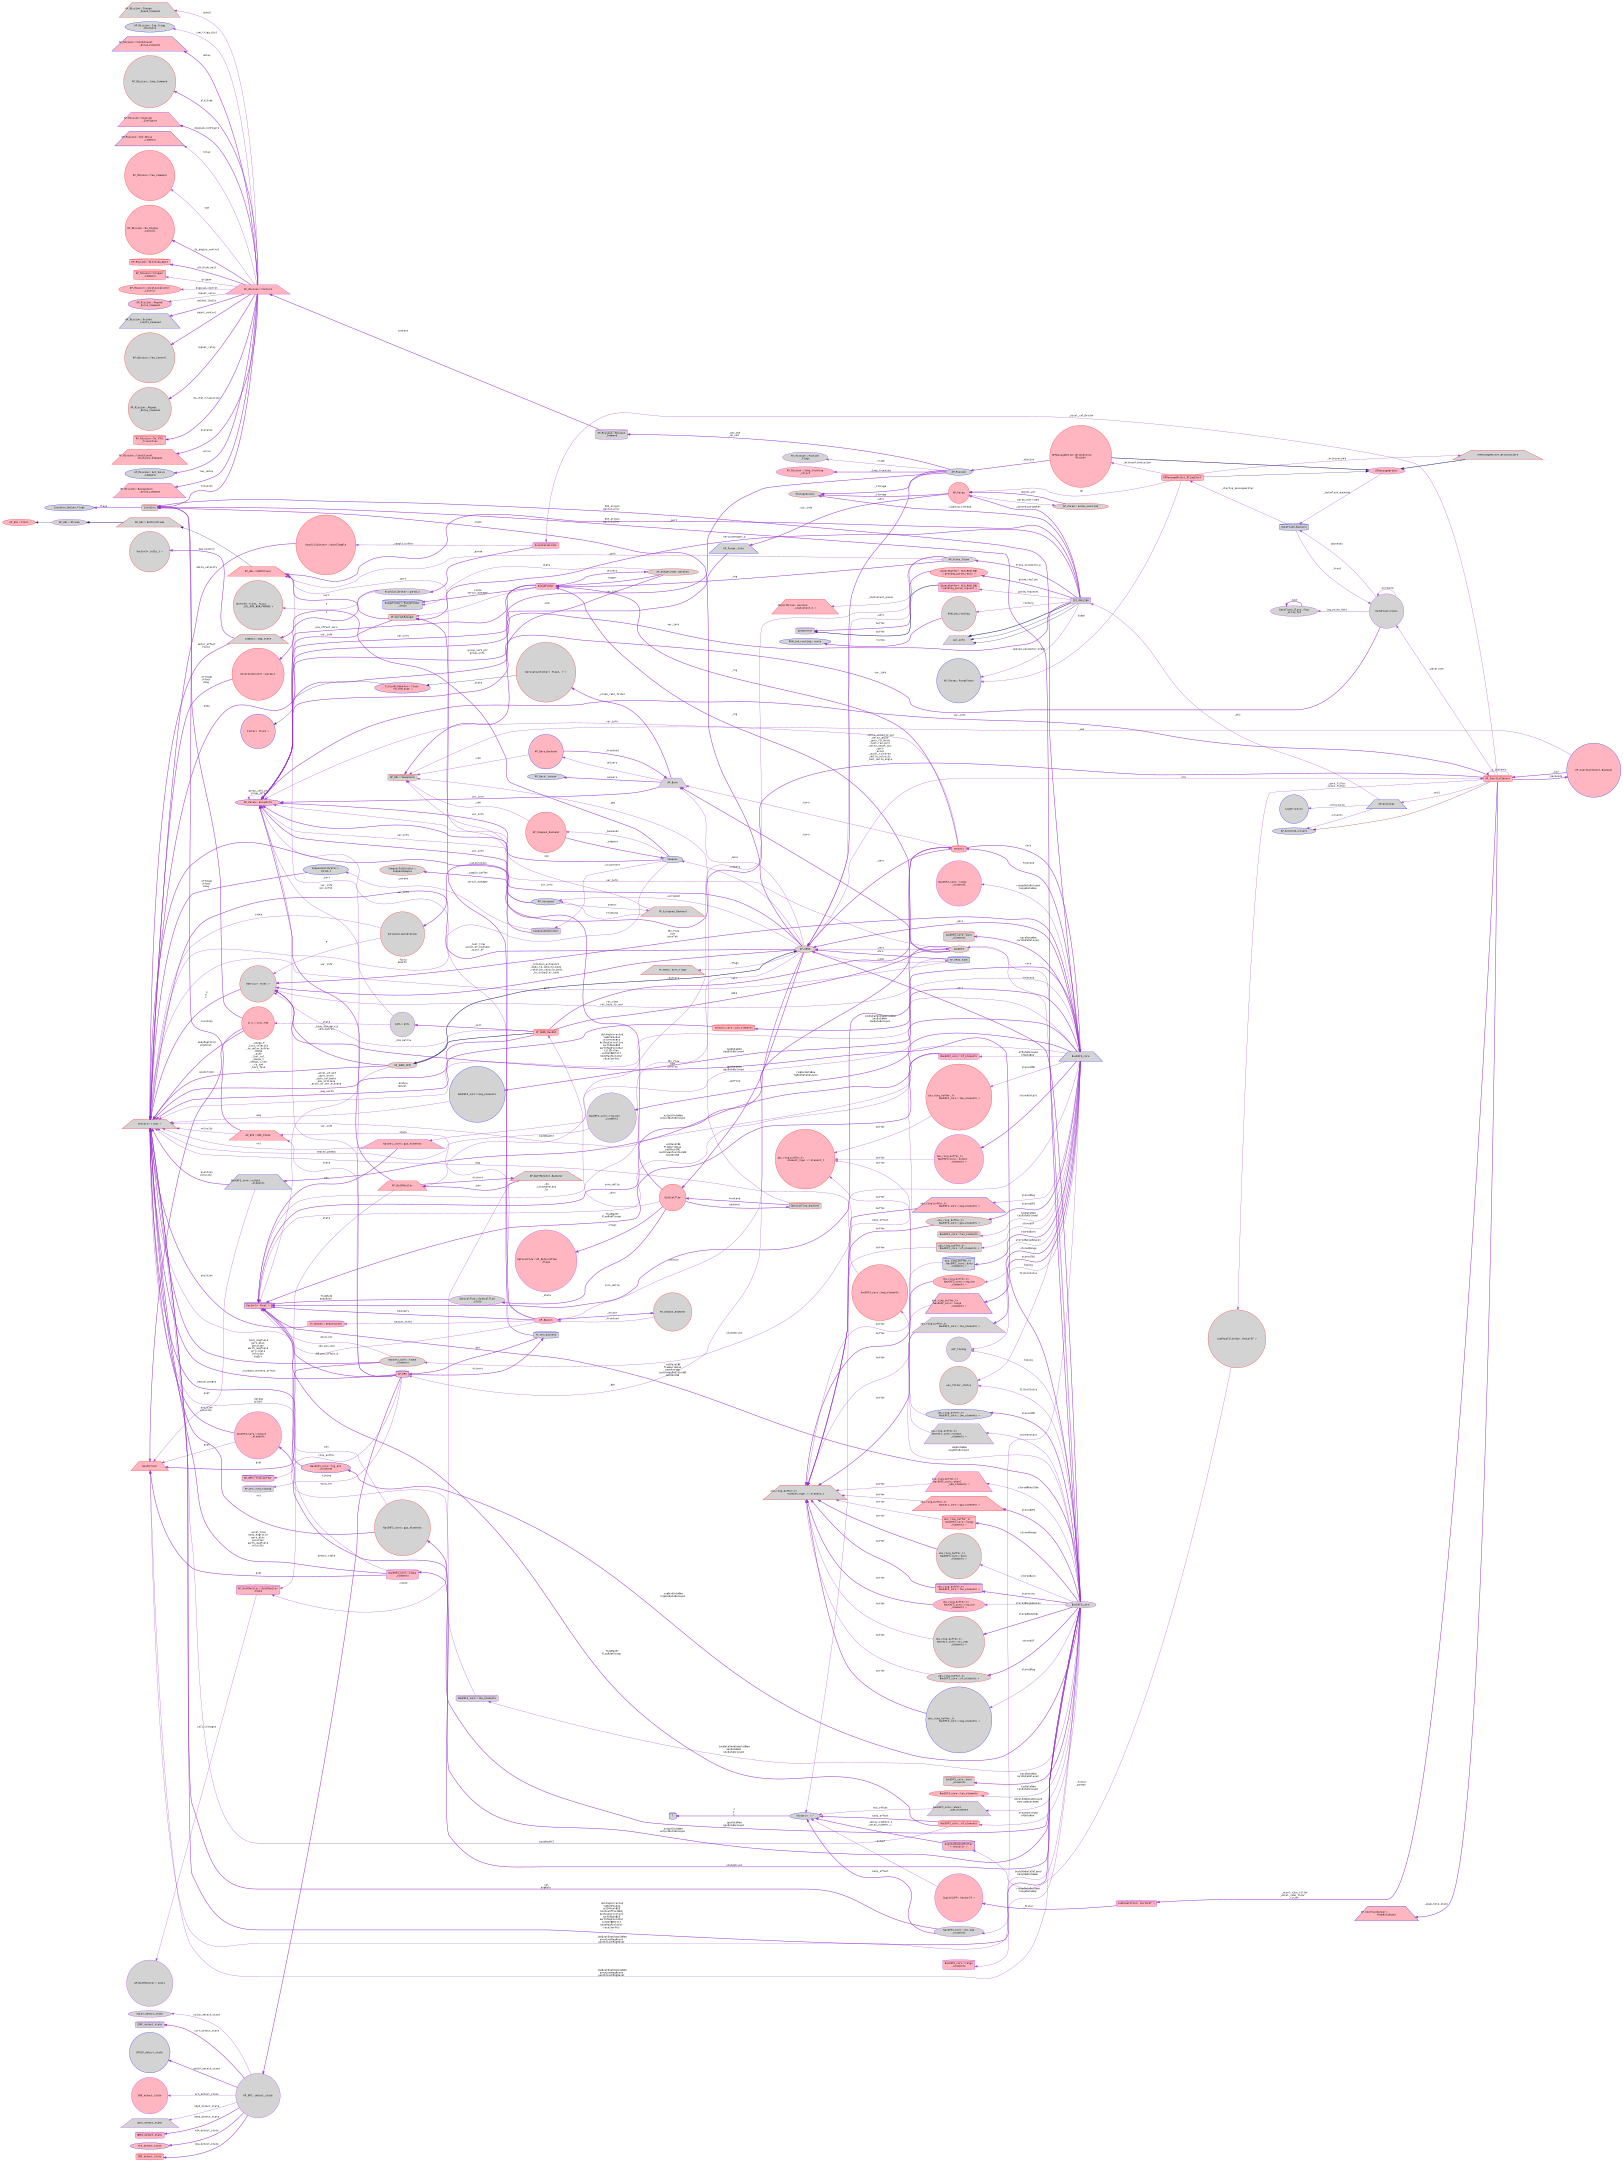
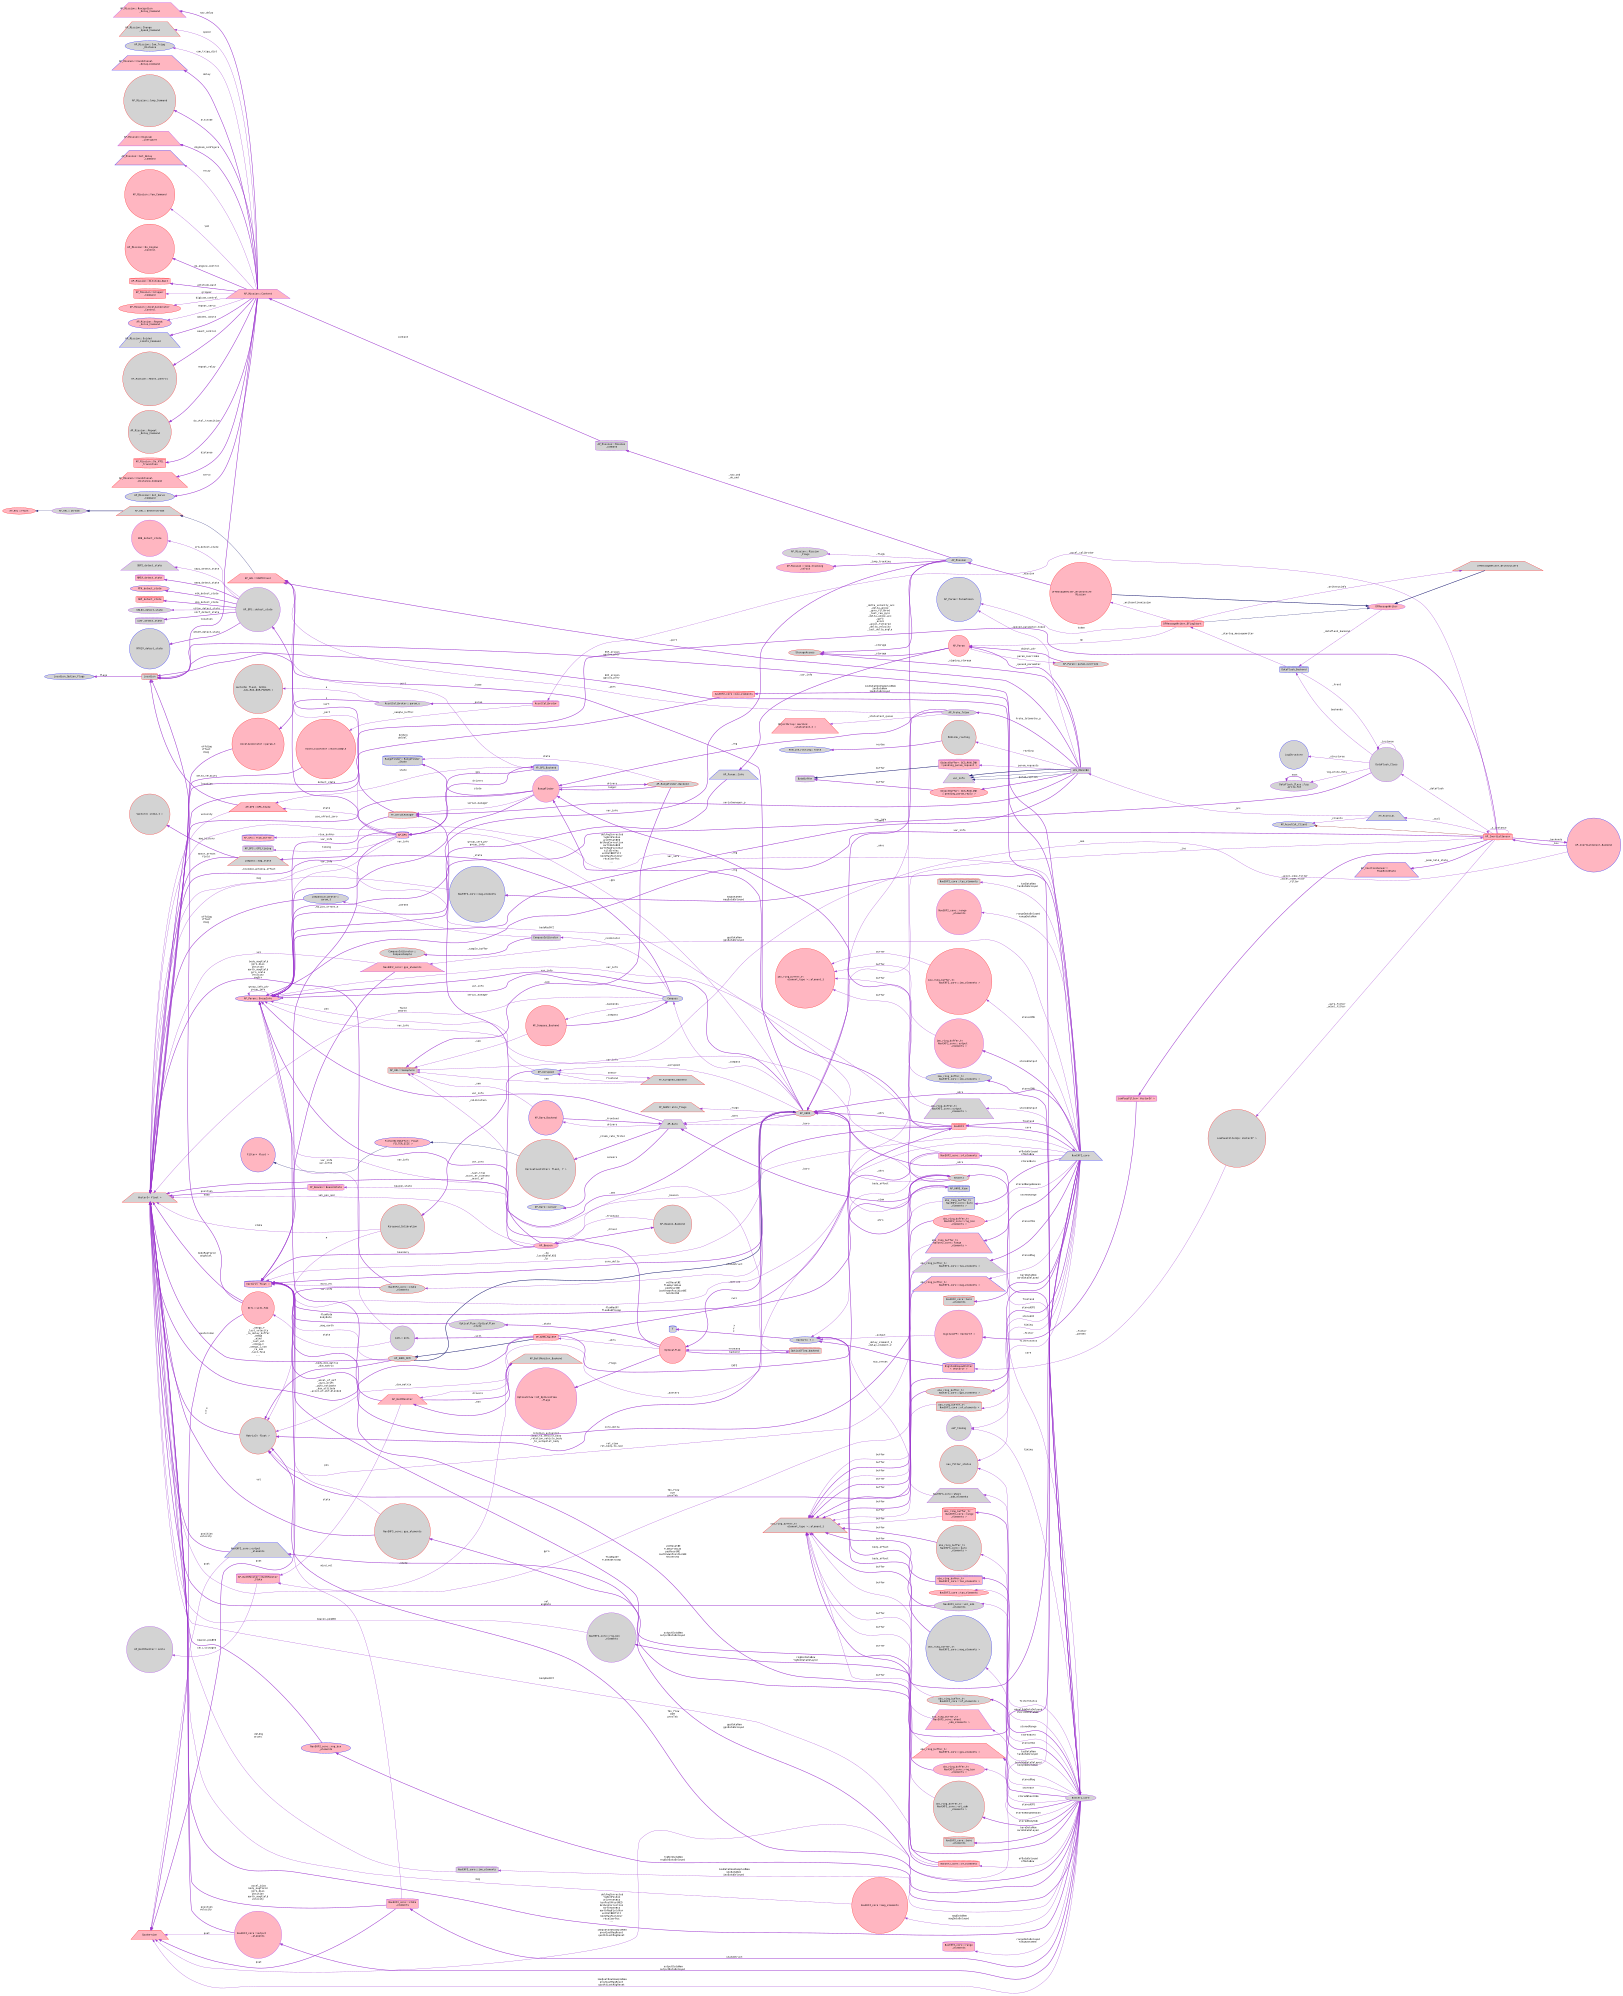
(150, 358) -> (150, 379)
(546, 586) -> (546, 789)
(1340, 807) -> (1340, 760)
